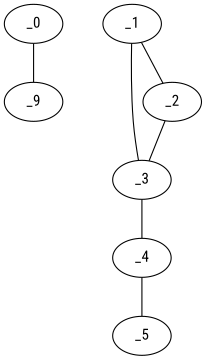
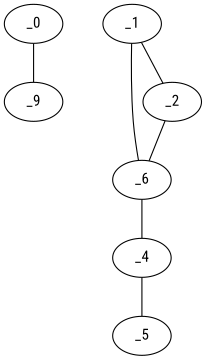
(142, 180) -> (142, 180)
